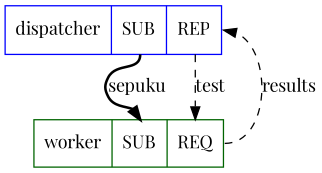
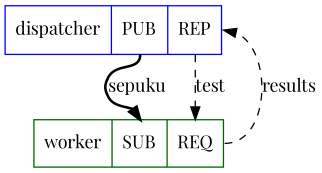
(139, 29) -> (140, 29)
